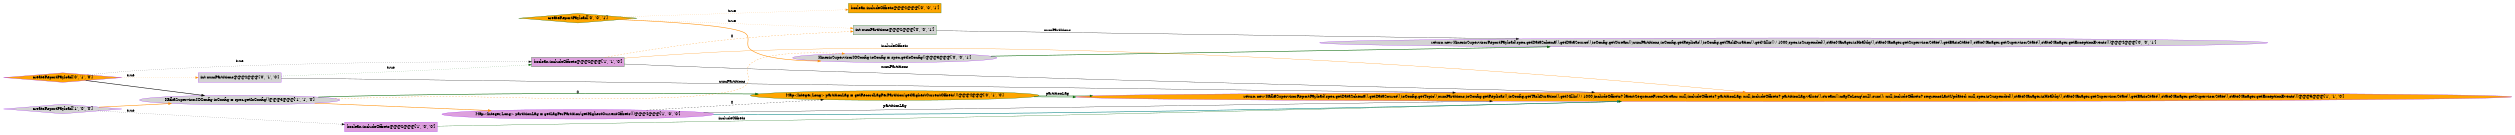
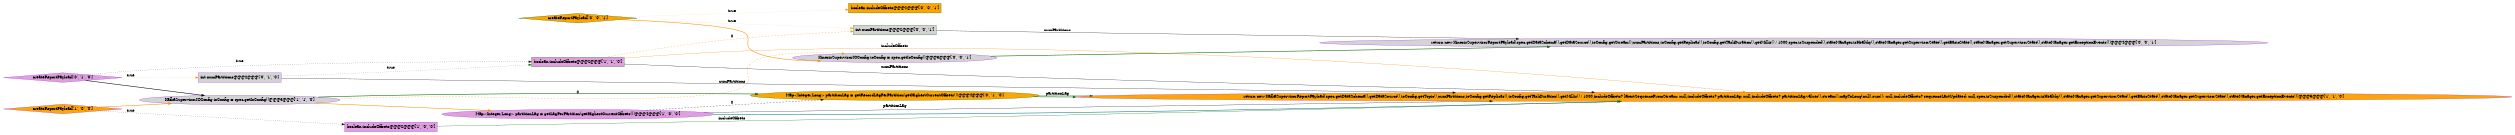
(63, 78) -> (63, 78)
(63, 109) -> (63, 109)
